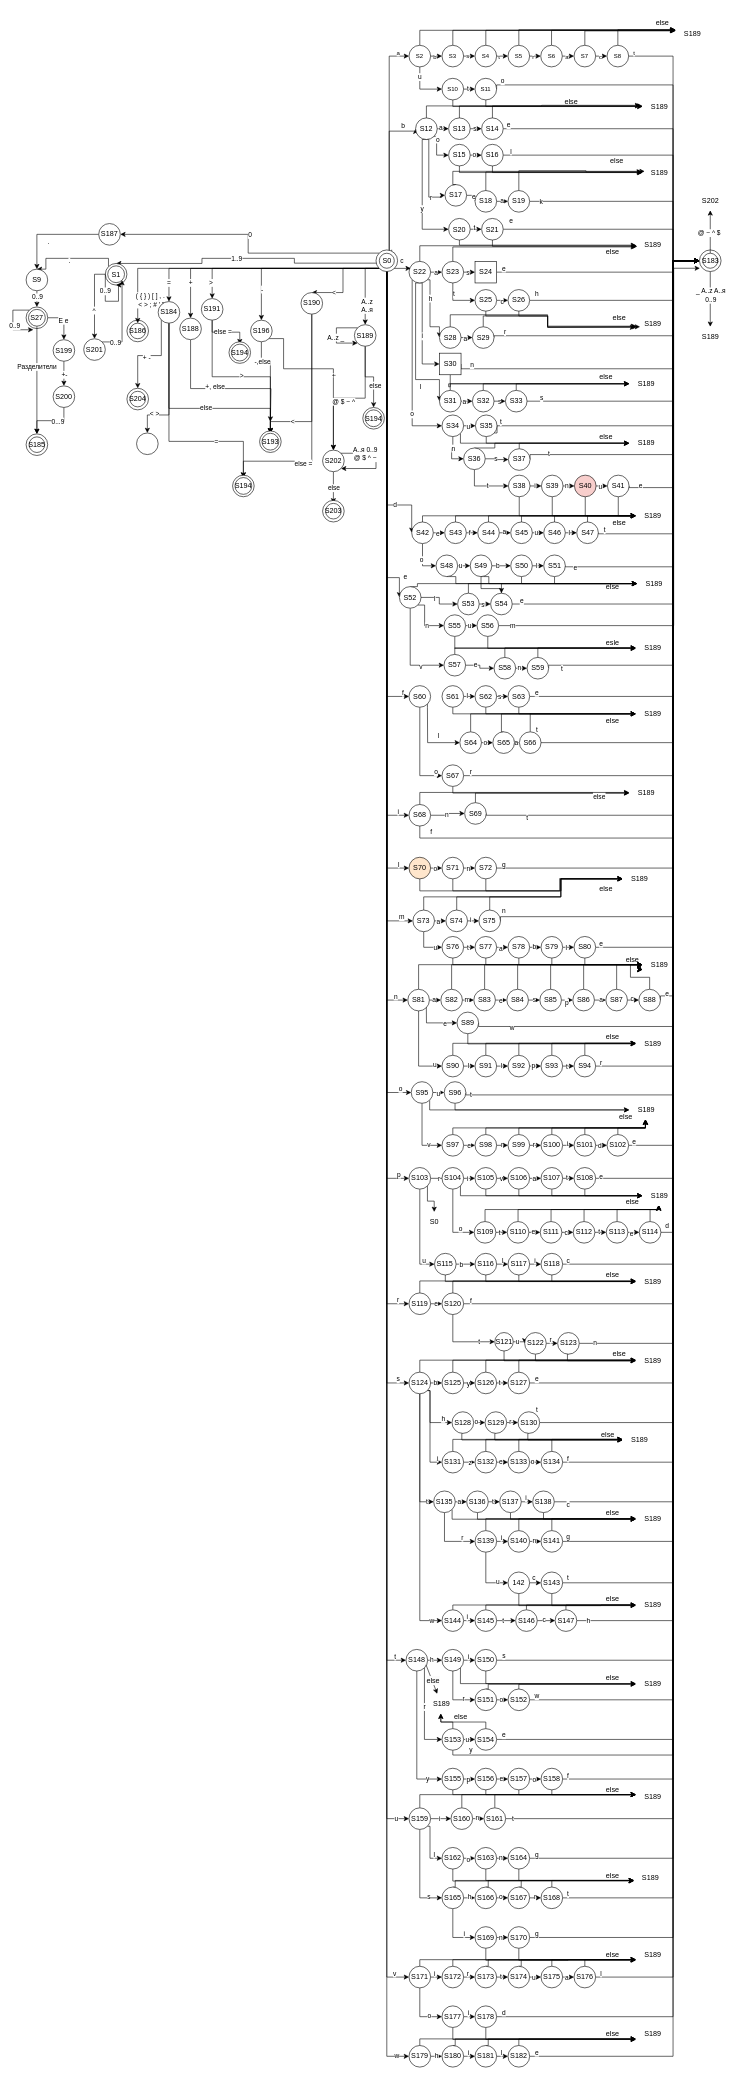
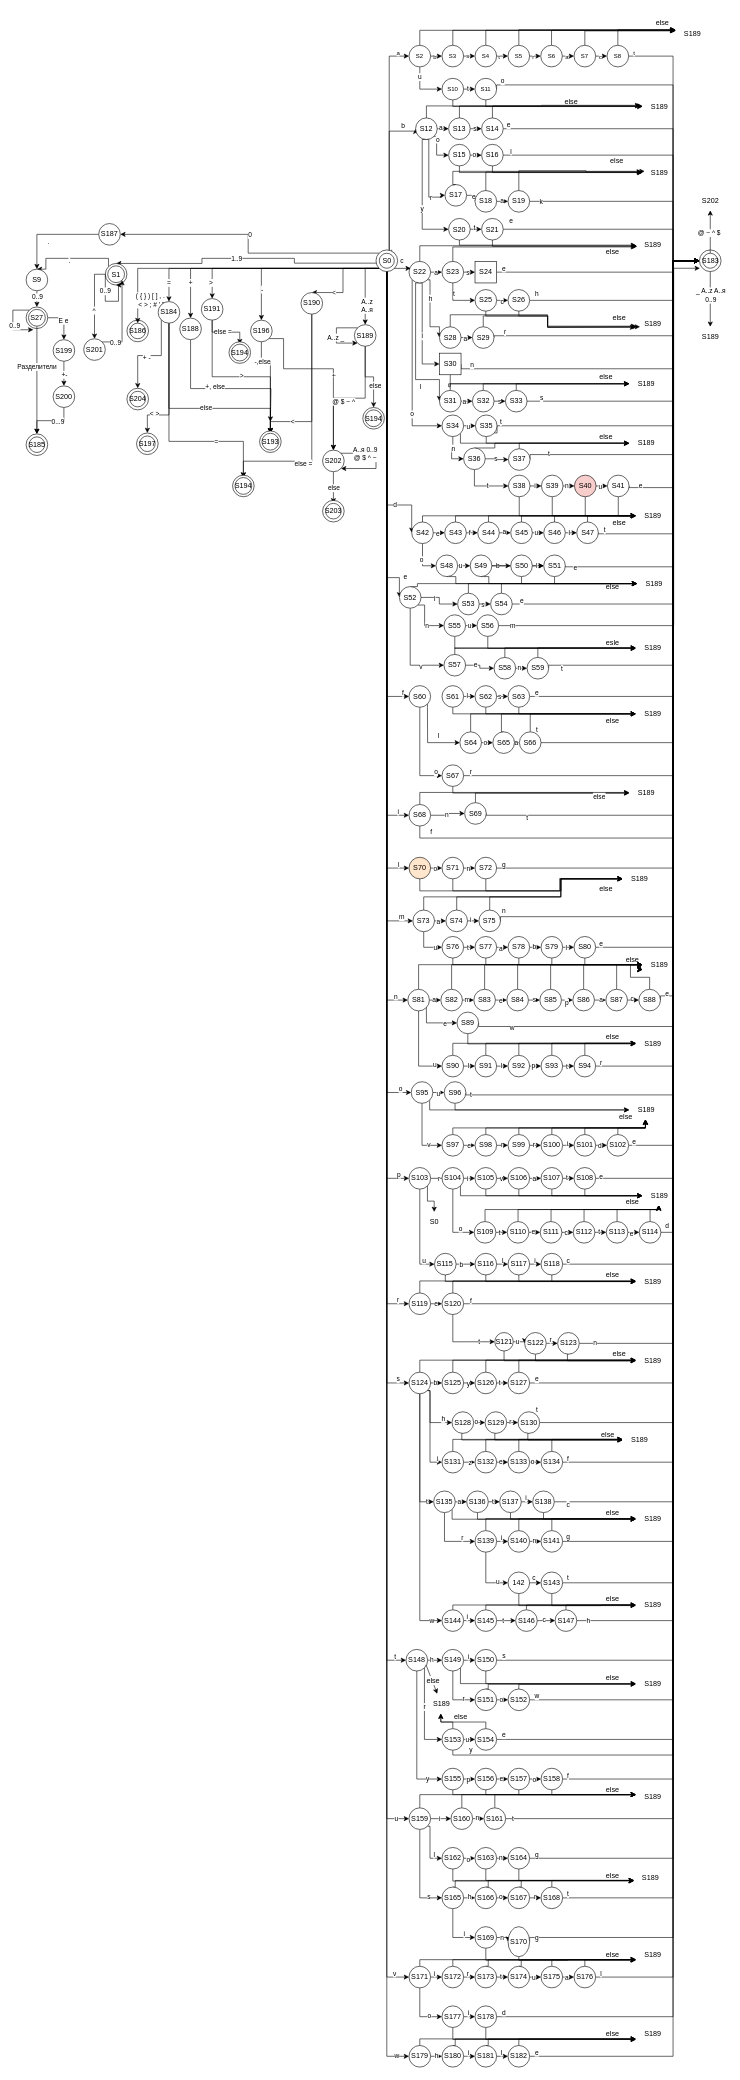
none -> (147, 444)
(489, 588) -> (509, 566)
(519, 1937) -> (519, 1941)
